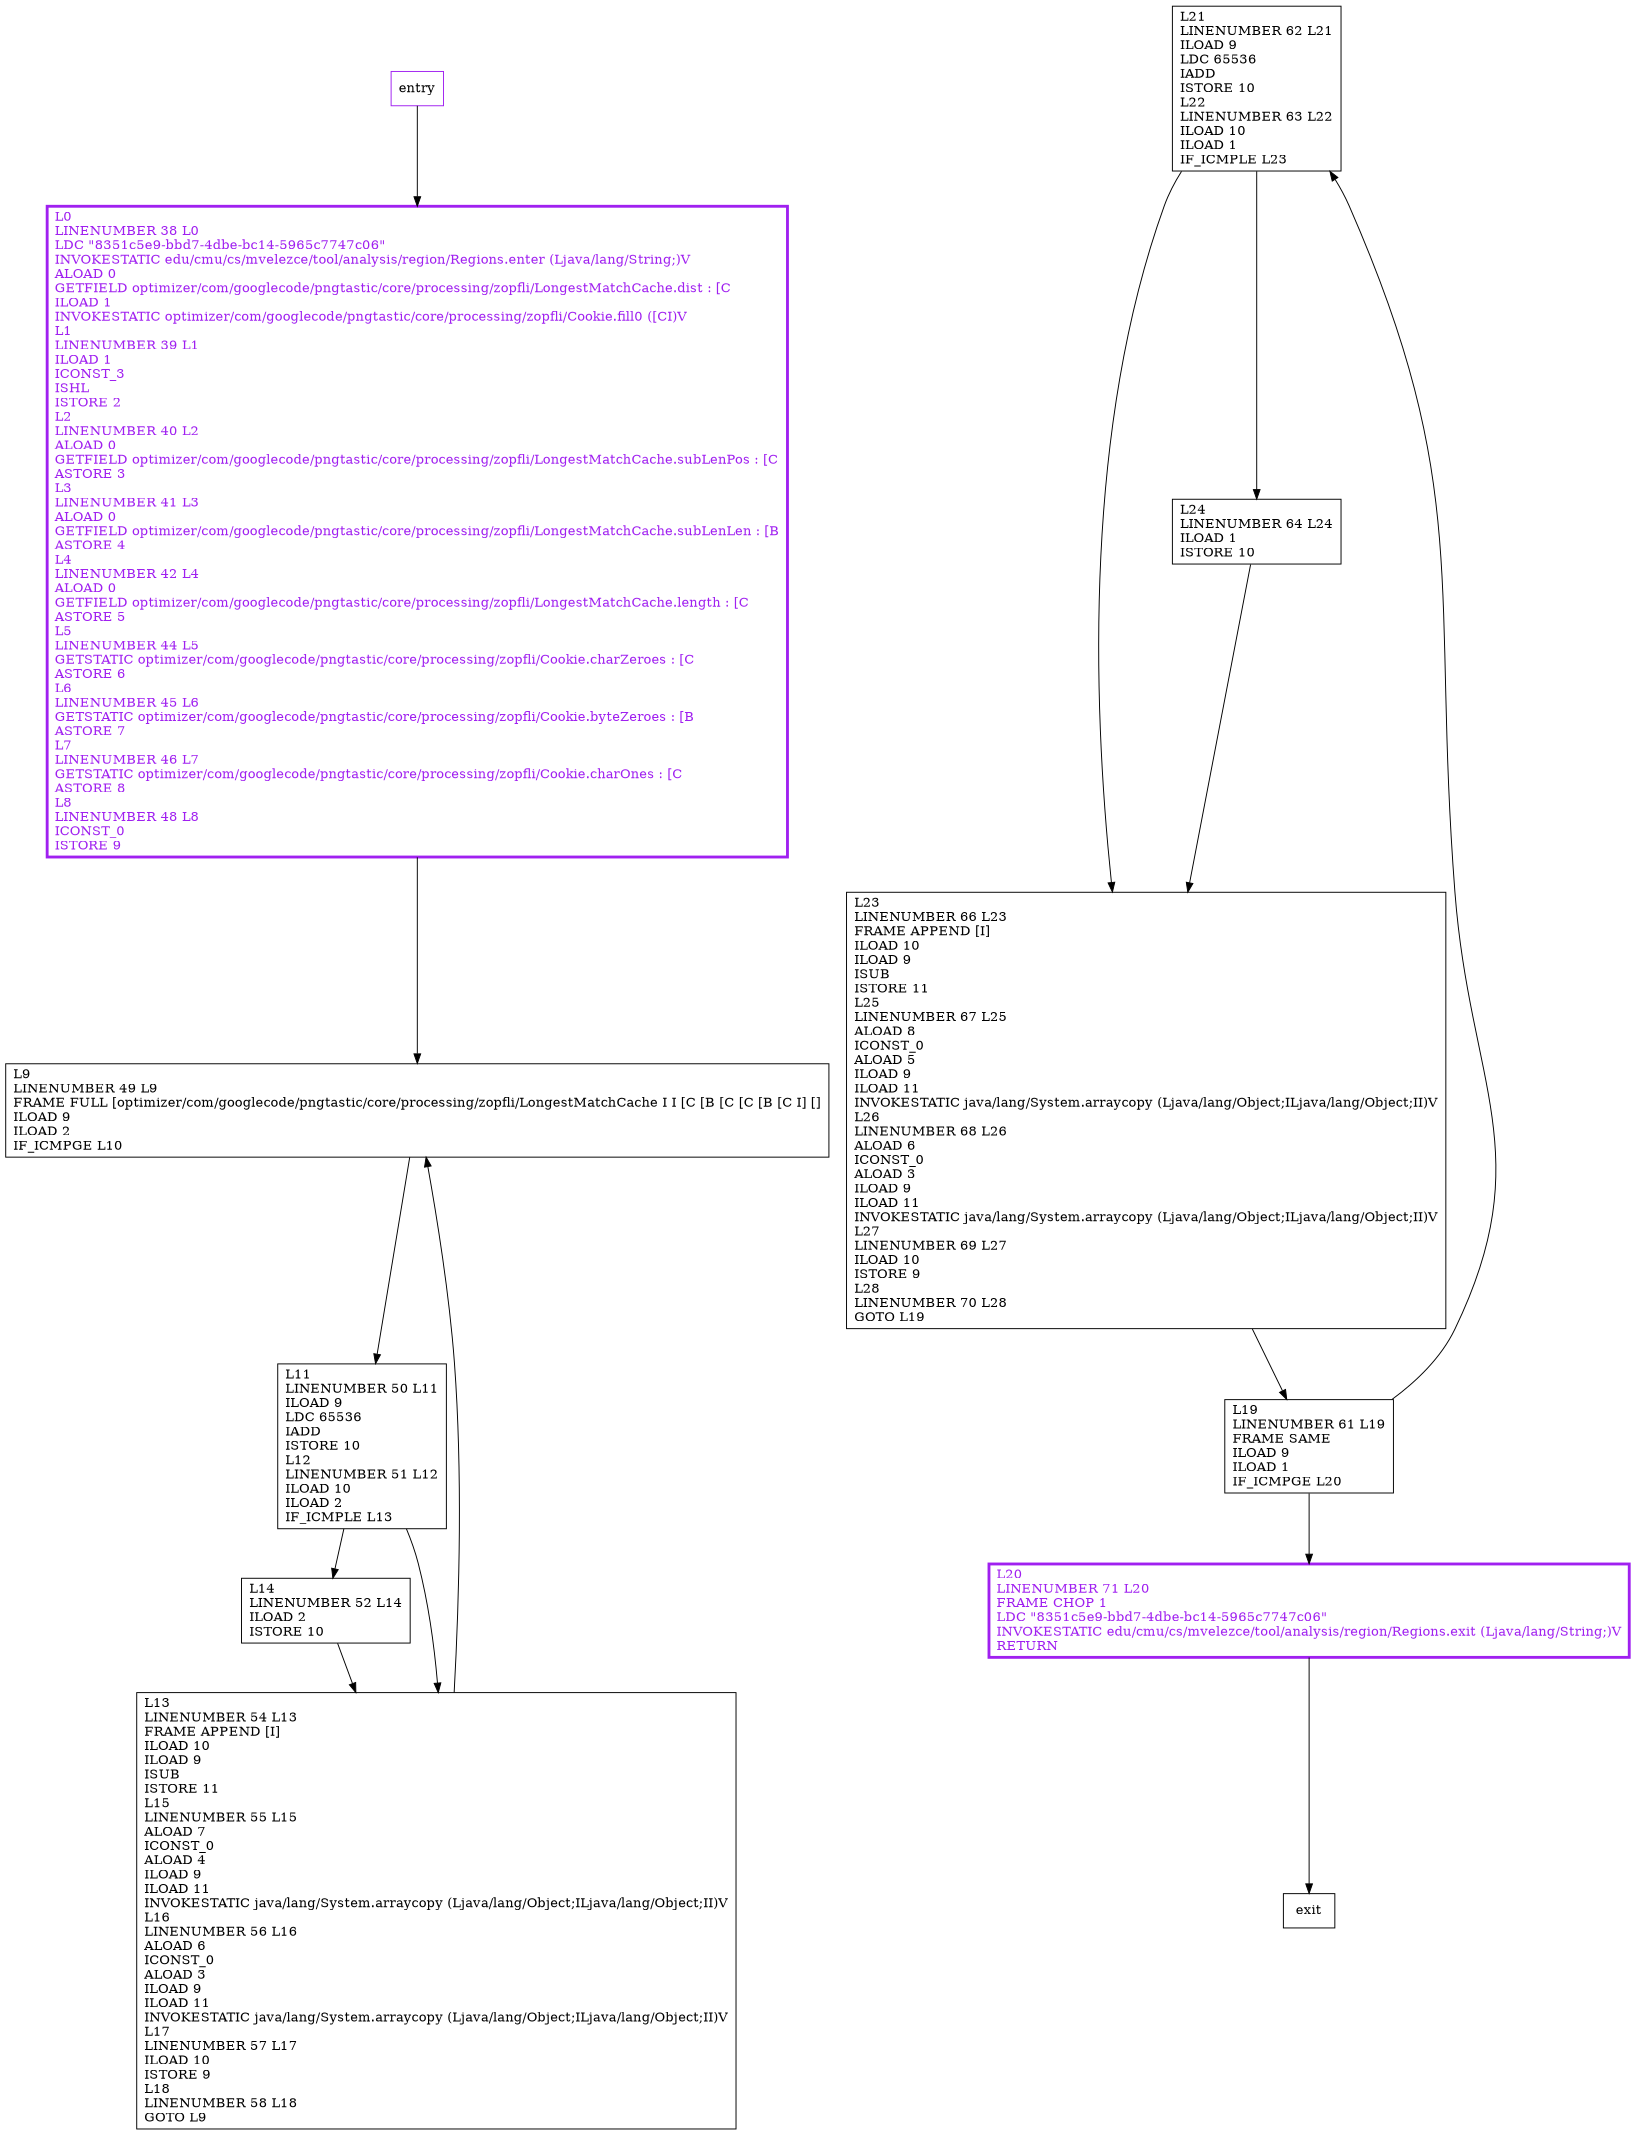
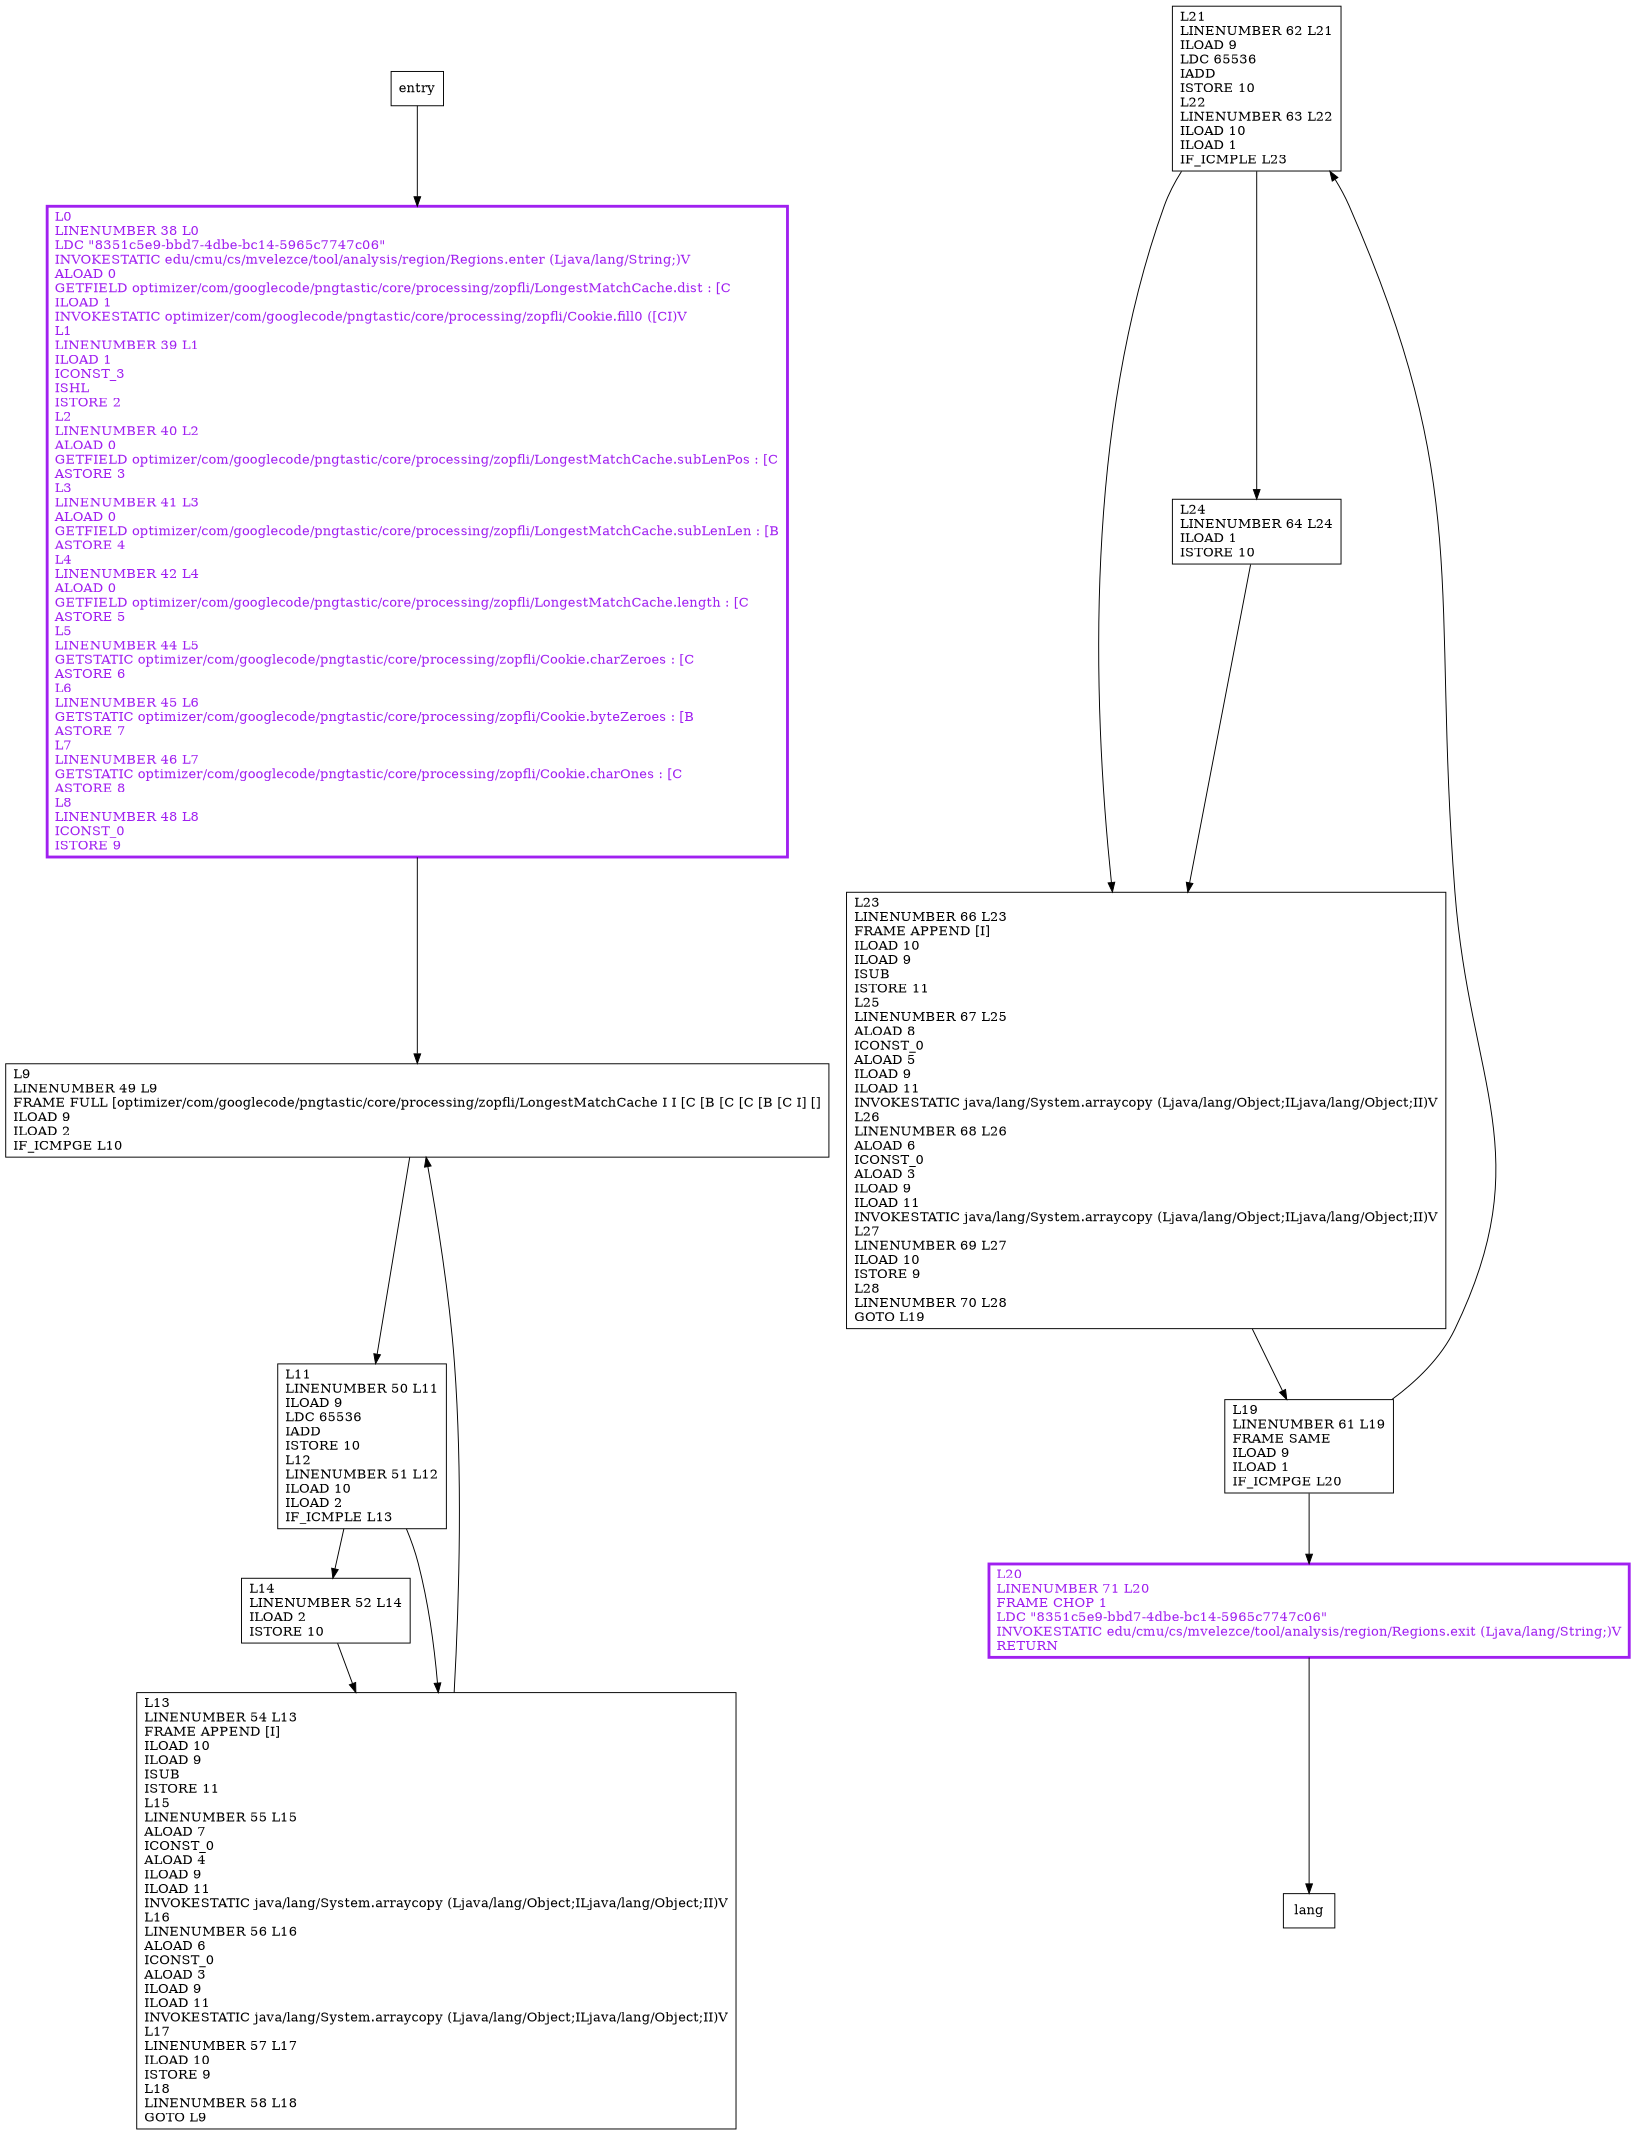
(417, 89) -> (417, 89)
(1309, 1911) -> (1309, 1911)
